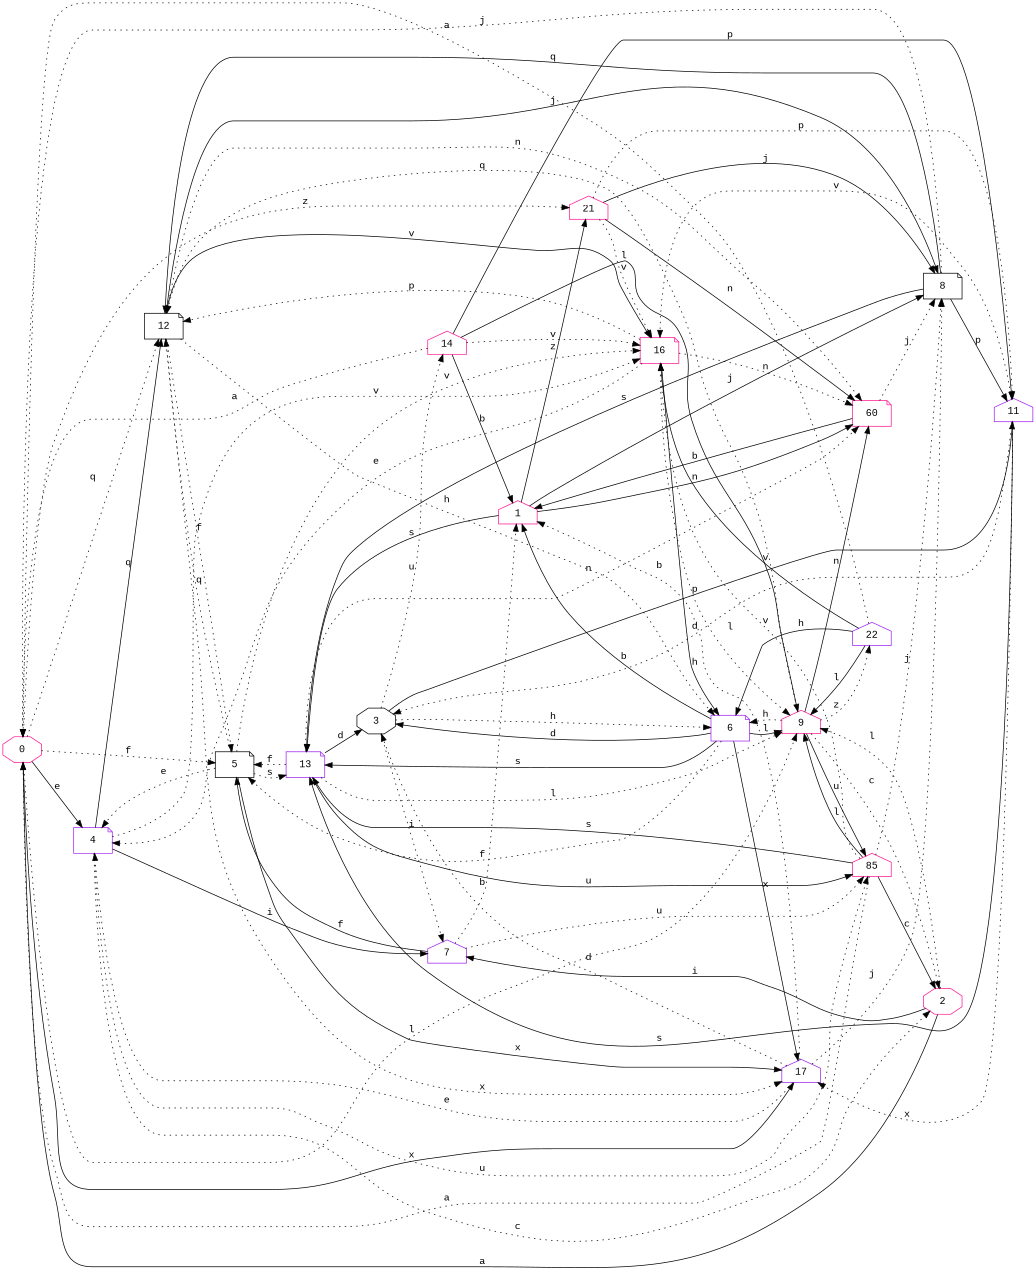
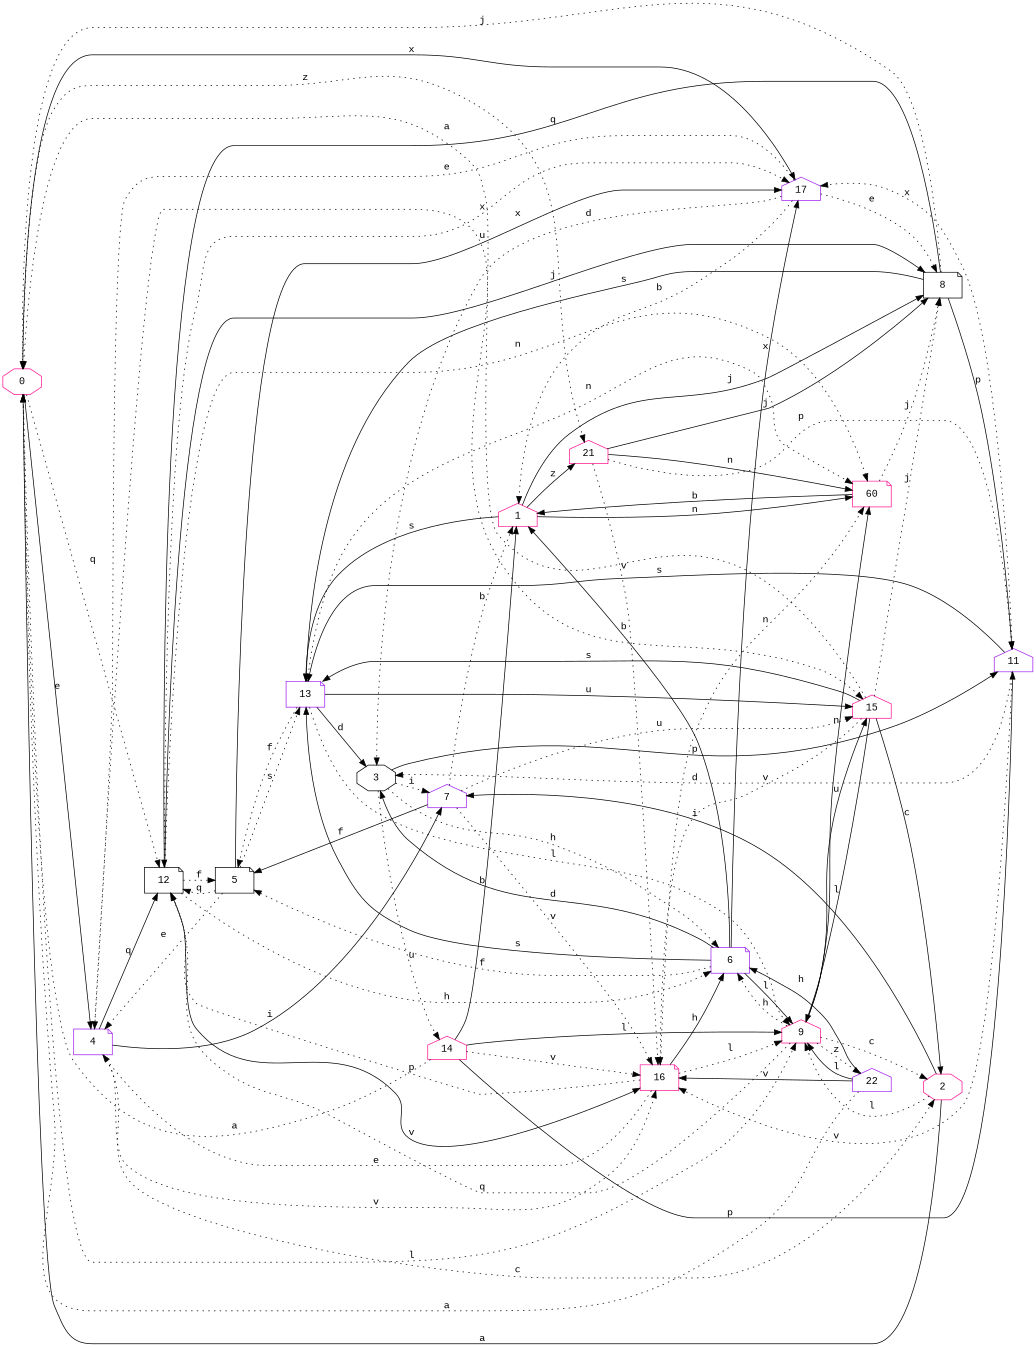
(346, 460) -> (557, 930)
(125, 756) -> none
(872, 866) -> (872, 708)
(872, 974) -> (872, 199)
